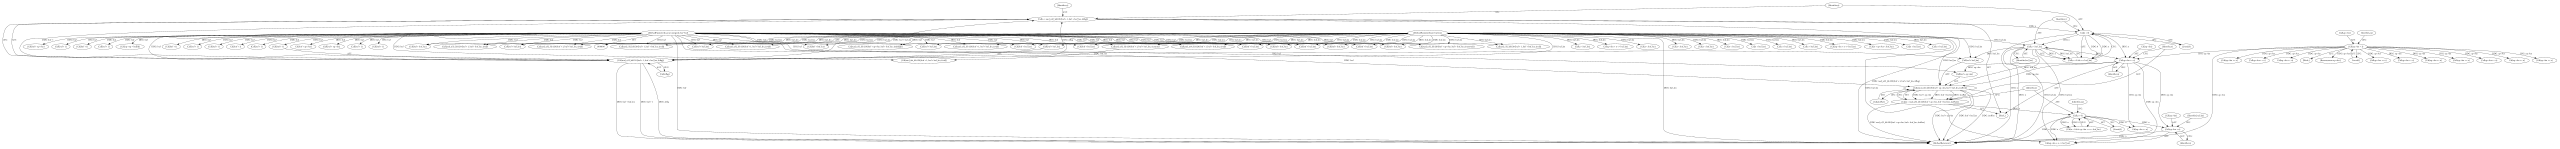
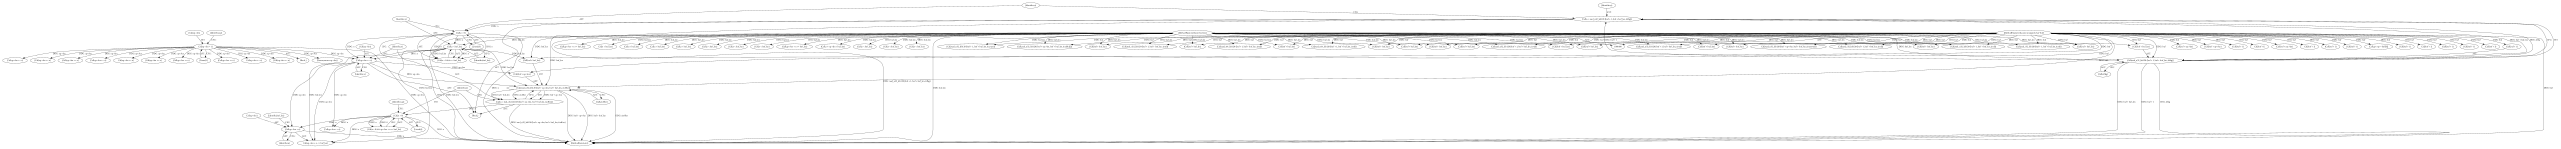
(1022, 58) -> (1224, 39)
